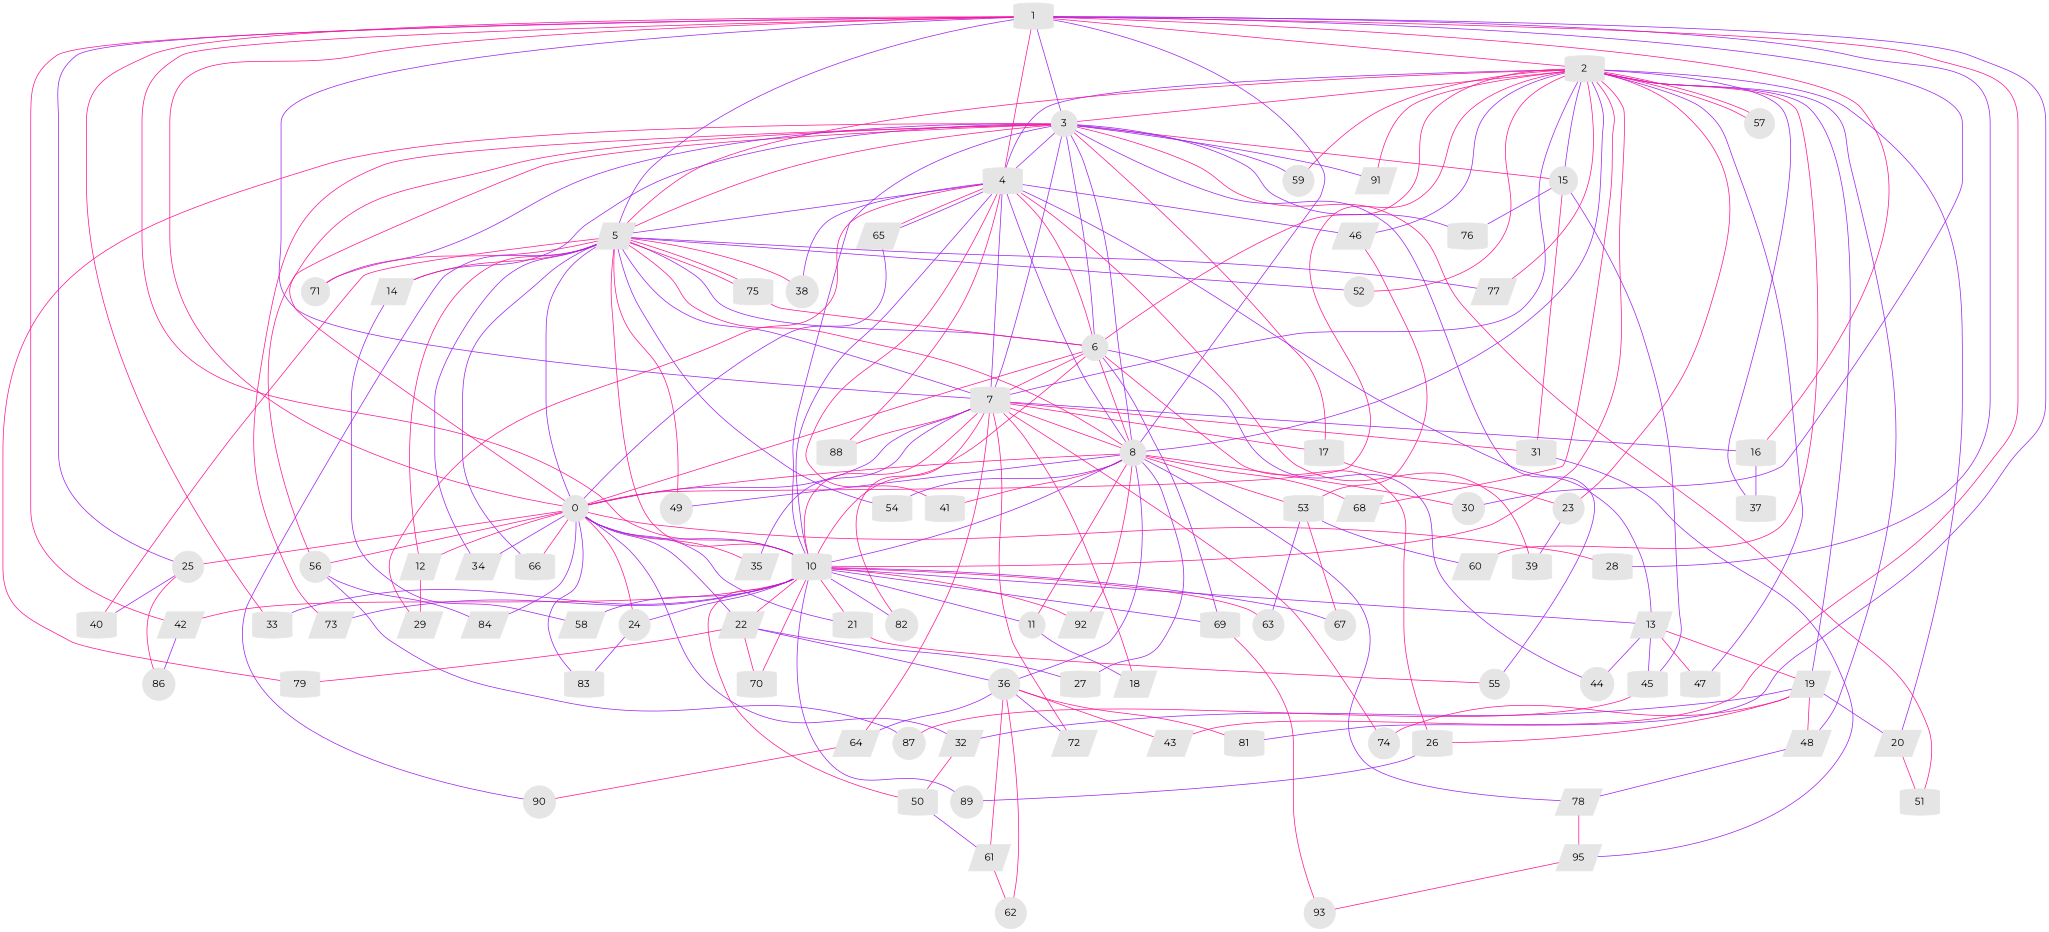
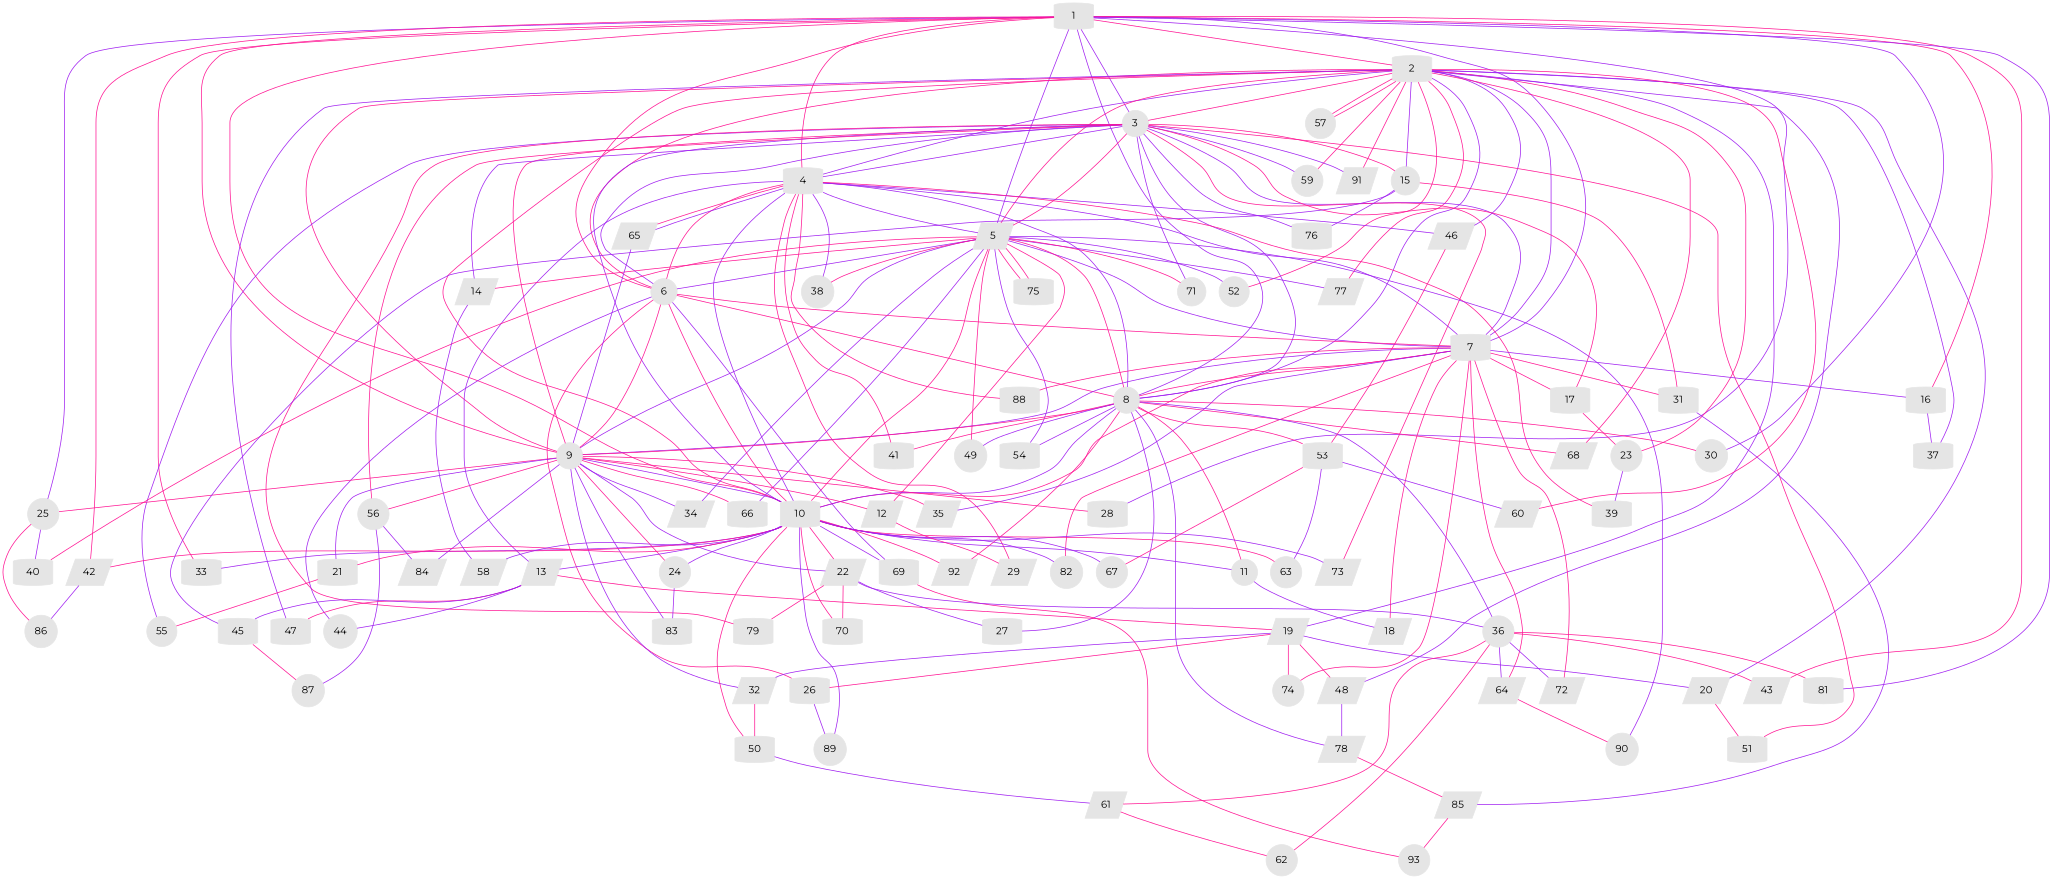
(910, 325) -> (729, 78)
(575, 509) -> (570, 456)
(1579, 858) -> (1458, 805)
